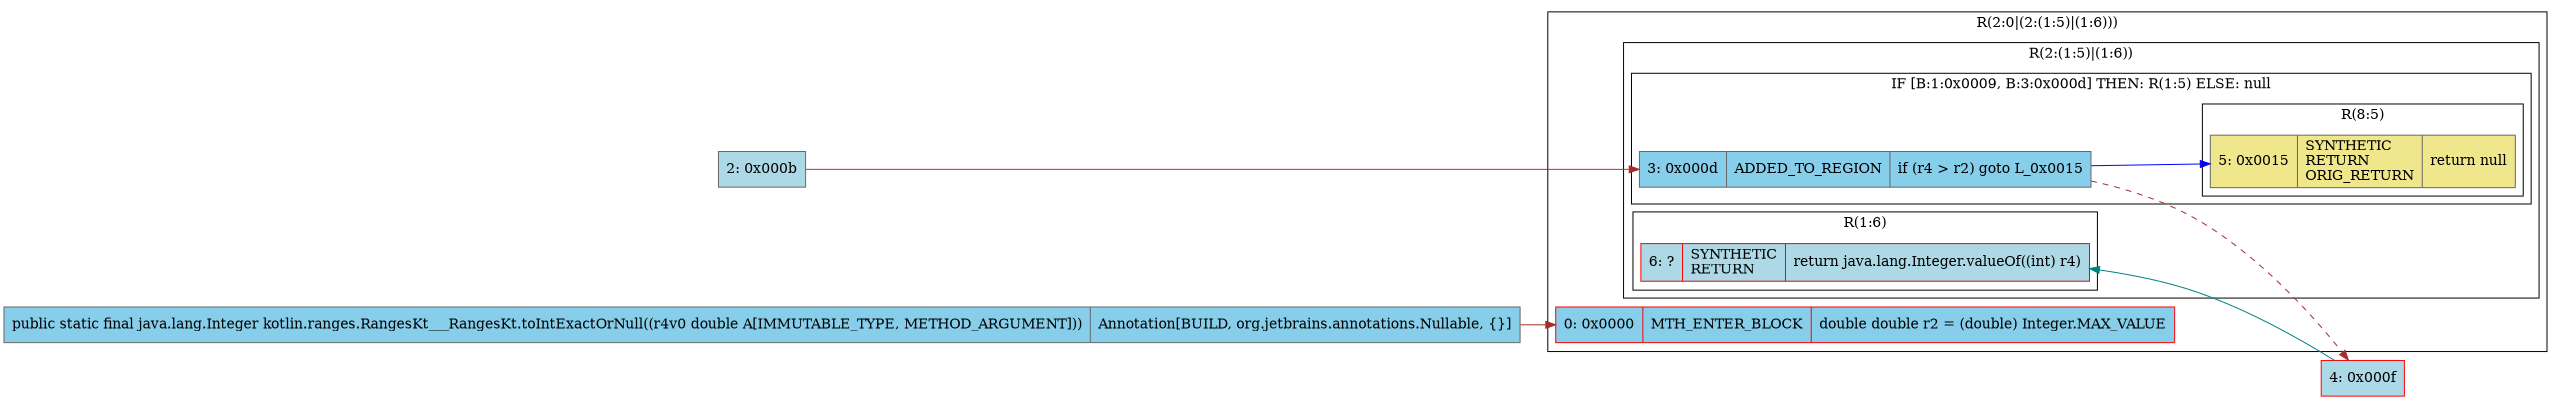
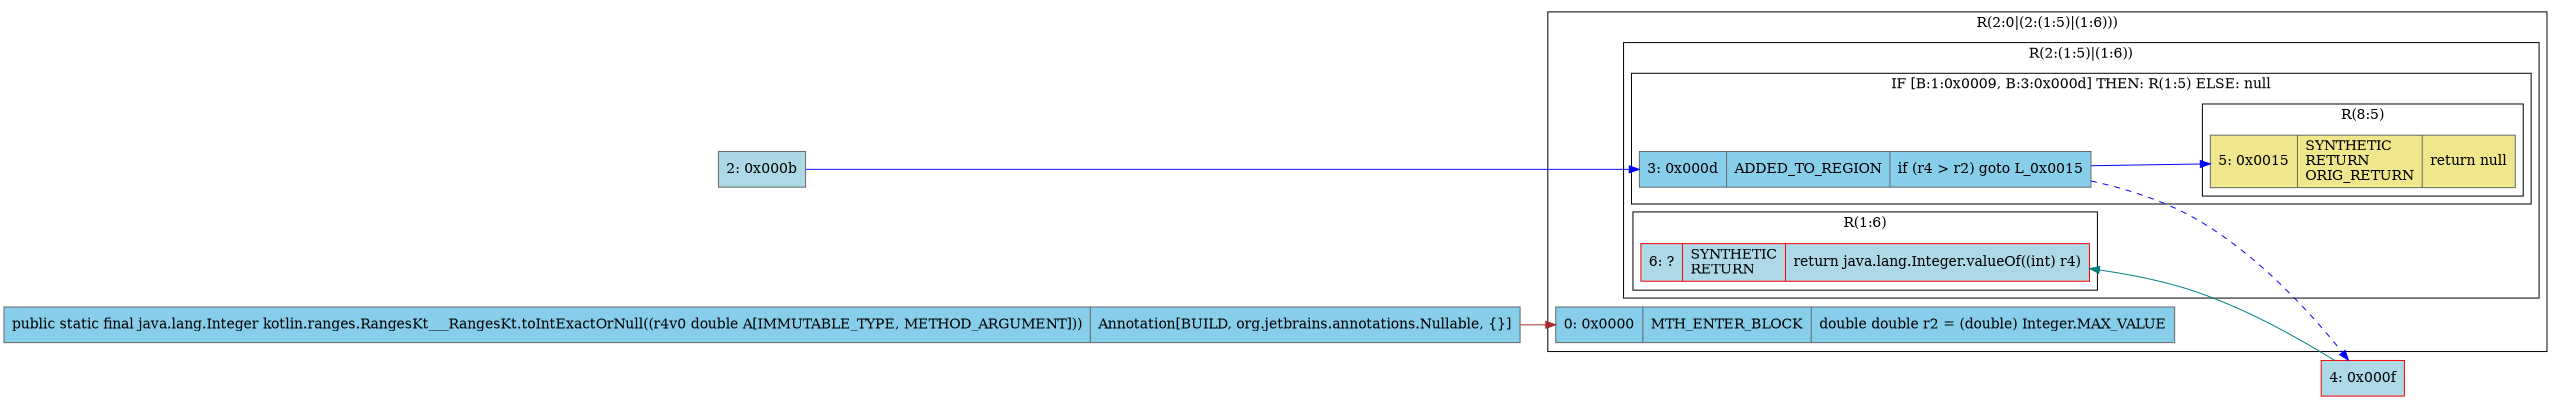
(1217, 169) -> (1217, 169)
(2232, 243) -> (2232, 243)
(1865, 325) -> (1865, 325)
